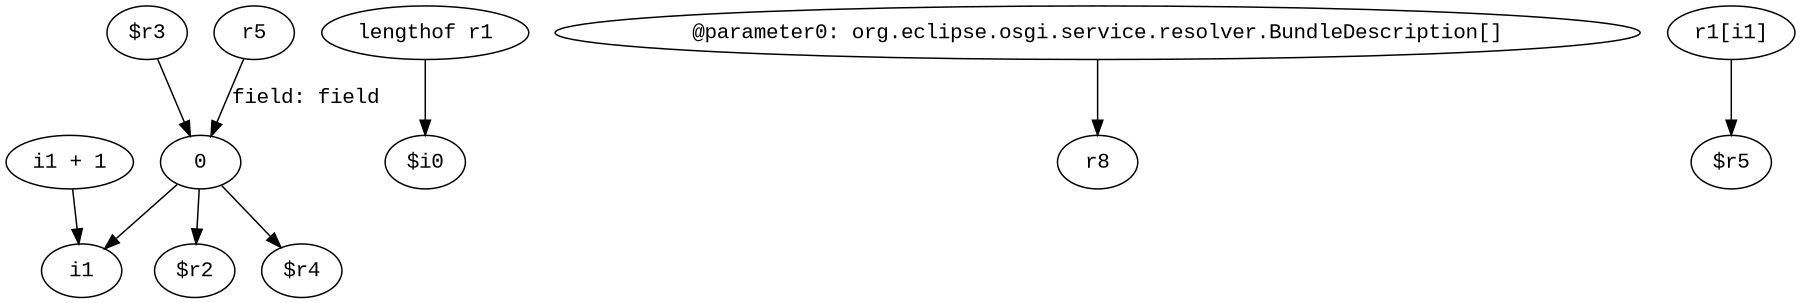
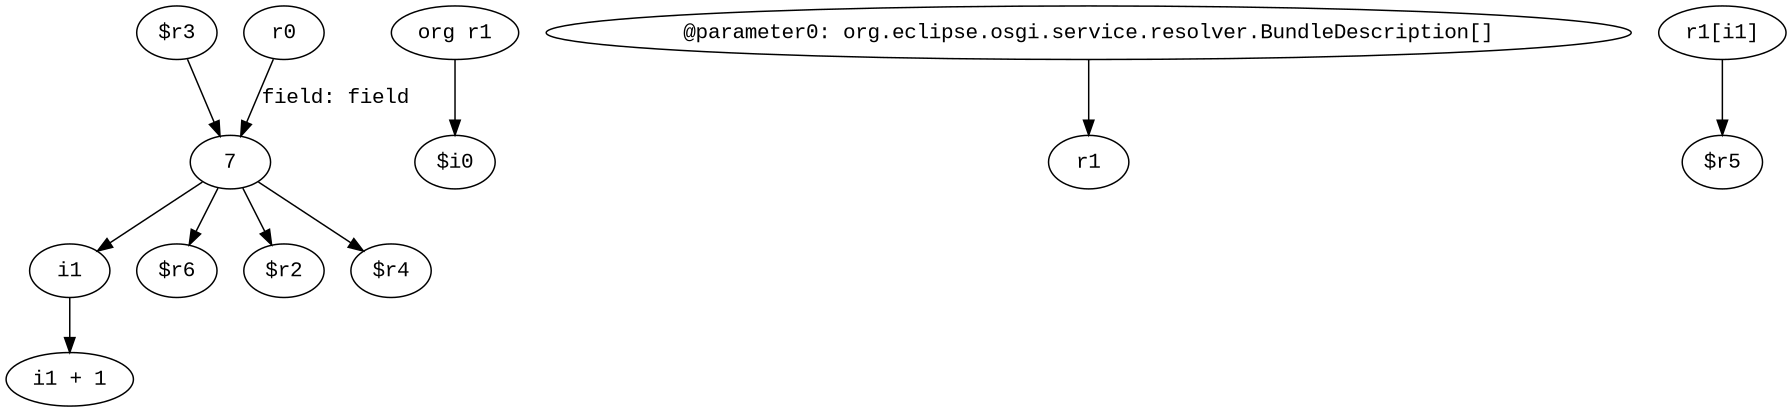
(254, 33) -> (284, 33)
(425, 33) -> (455, 33)
(201, 162) -> (230, 162)
(1098, 162) -> (1089, 162)
(75, 209) -> (70, 318)
none -> (177, 271)
